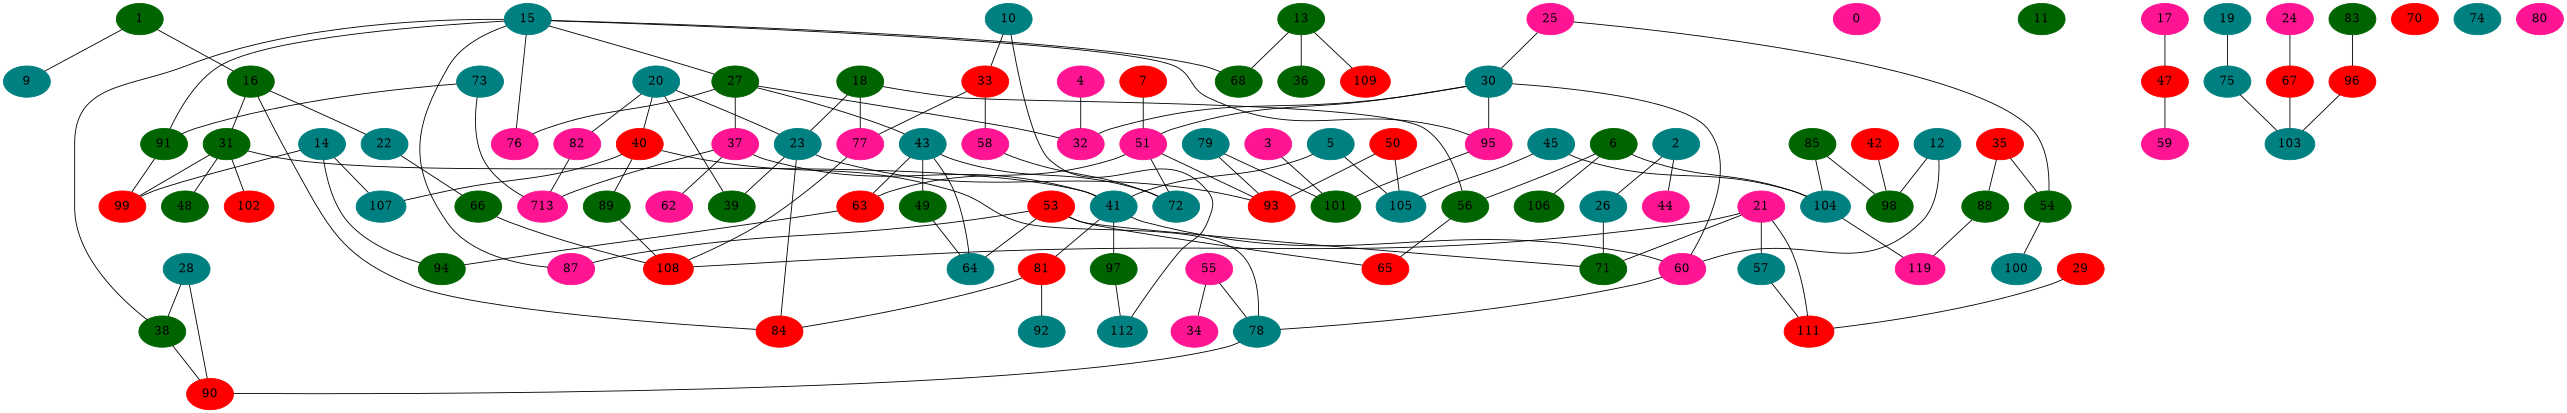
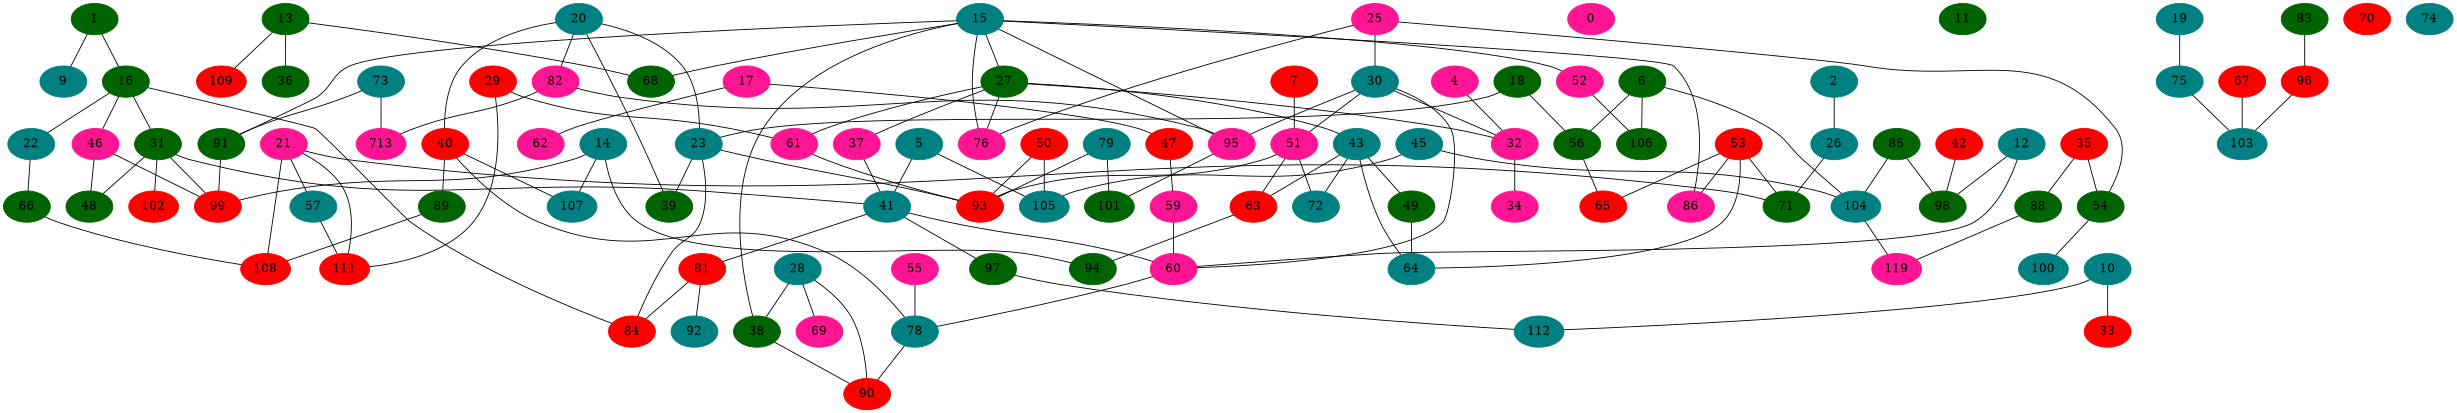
(2290, 19) -> none
(2540, 19) -> none
none -> (1175, 74)
none -> (1580, 82)
none -> (880, 104)
none -> (95, 144)
none -> (794, 144)
(860, 144) -> none
(985, 144) -> none
(1268, 144) -> none
(702, 175) -> (641, 109)
(614, 178) -> none
(1666, 207) -> none
none -> (1174, 243)
(571, 269) -> (1691, 207)
(1202, 300) -> (1515, 177)
none -> (819, 332)
